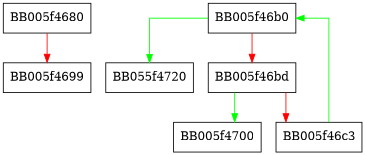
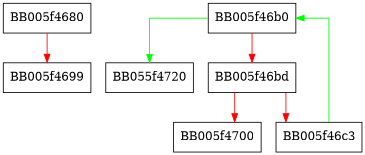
(235, 103) -> (235, 103)
